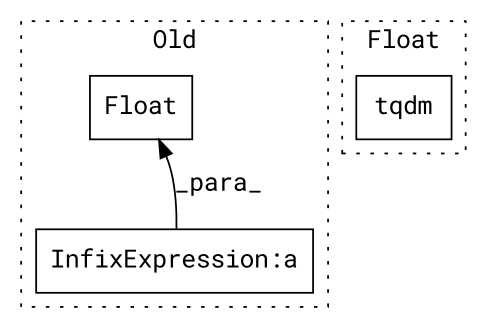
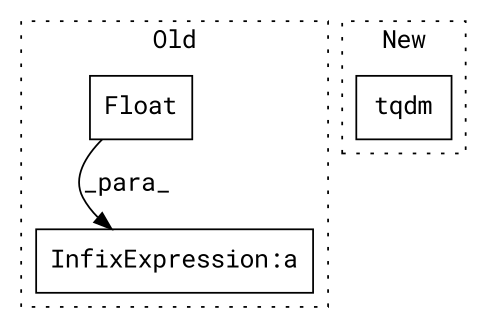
(404, 41) -> (404, 41)
(175, 192) -> (80, 178)
